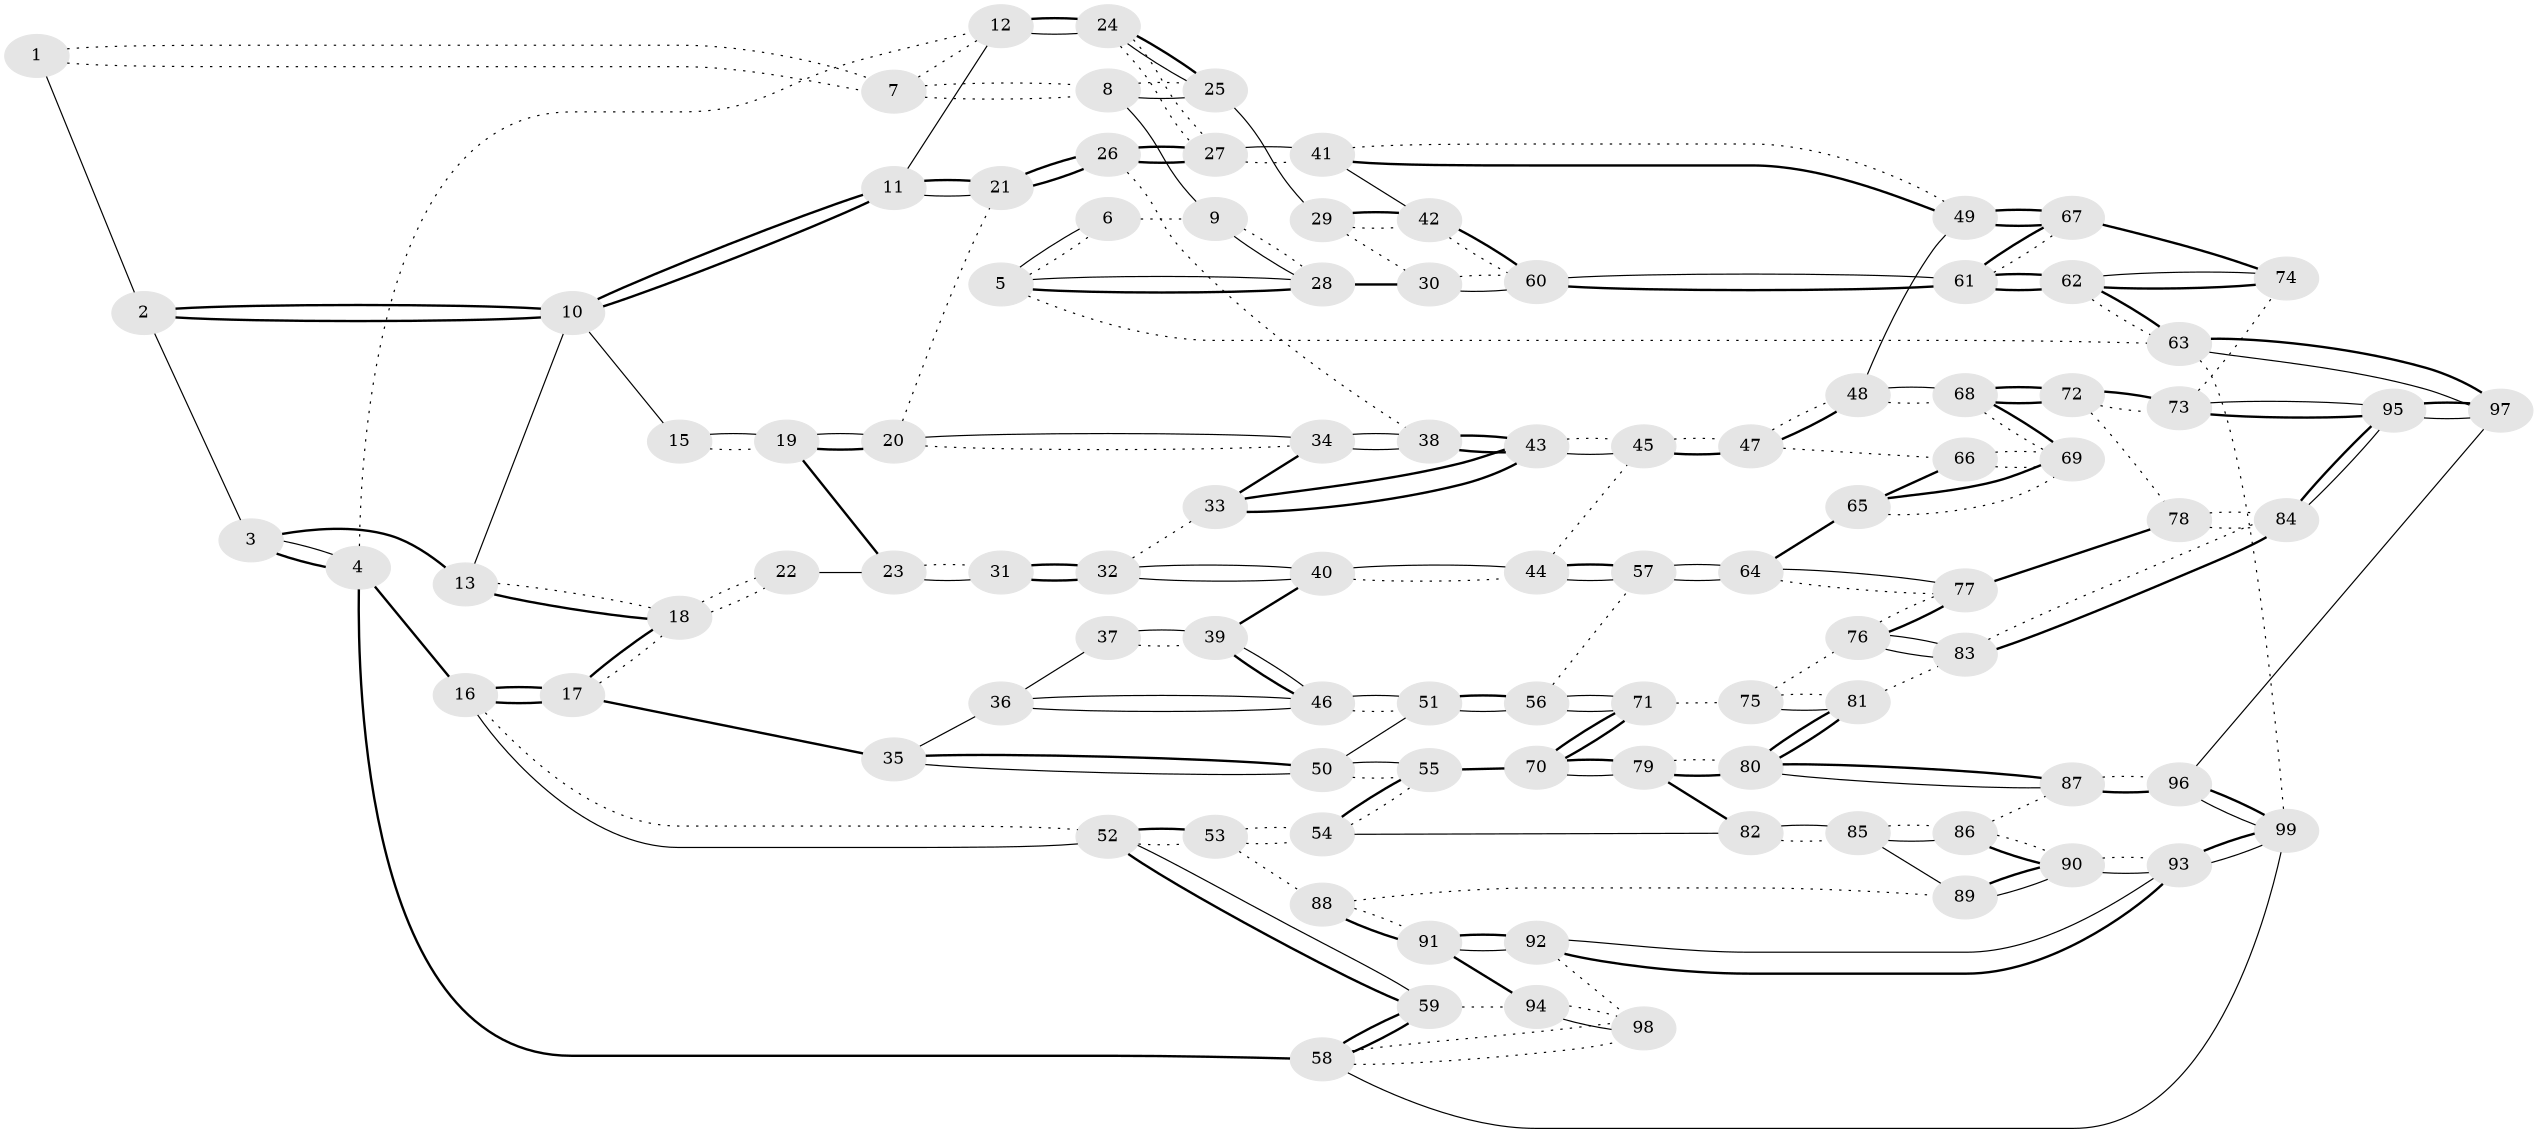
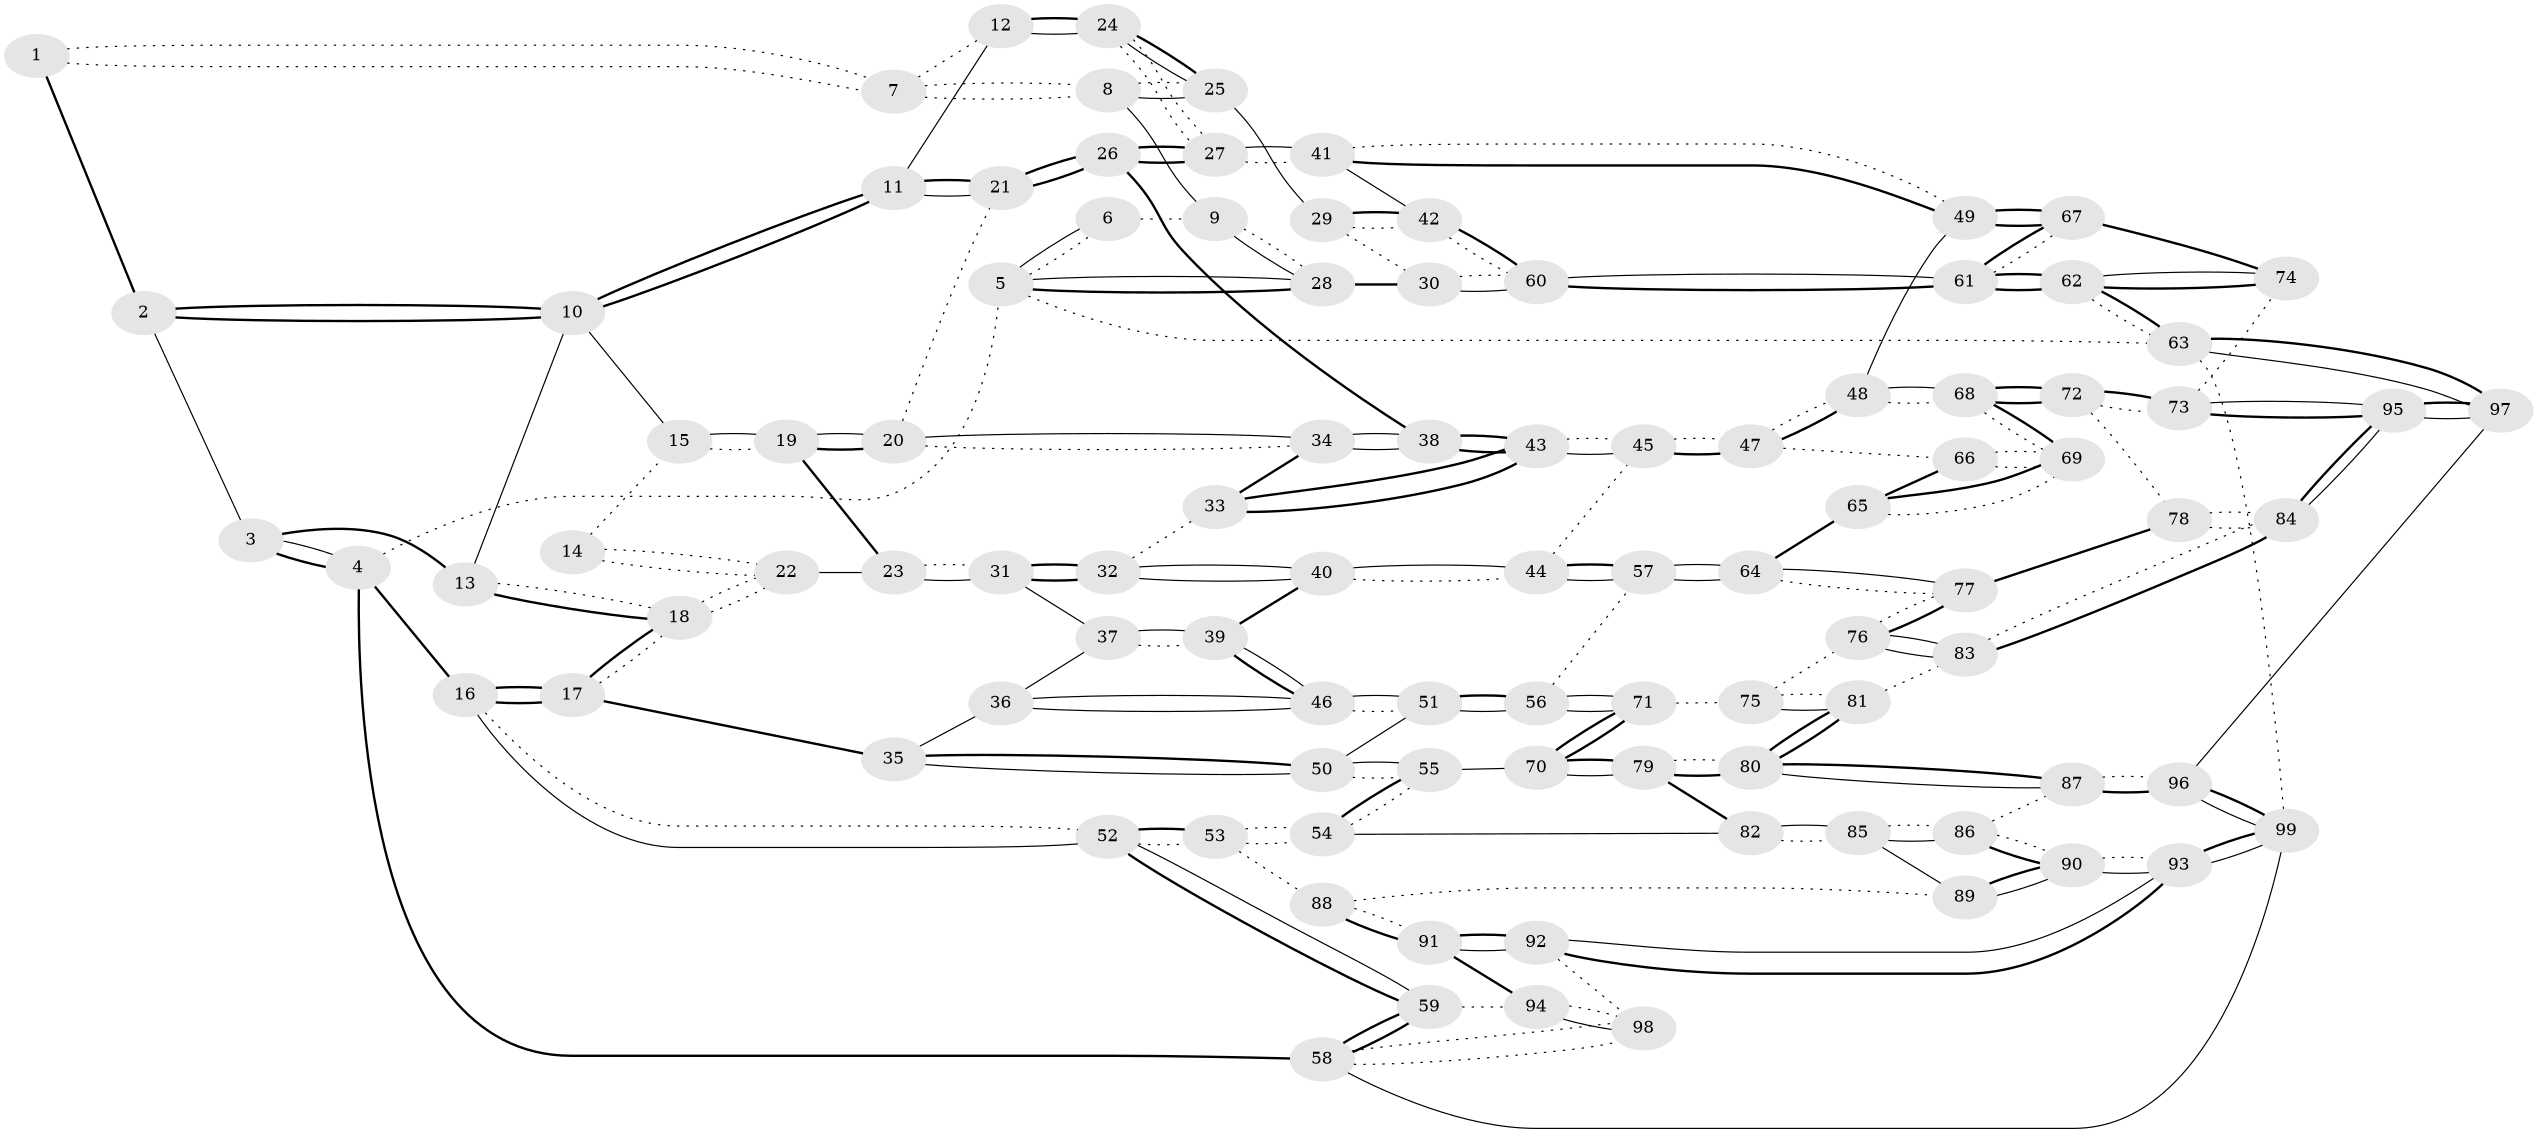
(514, 125) -> (746, 496)
(90, 184) -> (90, 184)
(1251, 315) -> (1251, 315)
none -> (573, 552)
none -> (1055, 605)
(1483, 769) -> (1483, 769)
